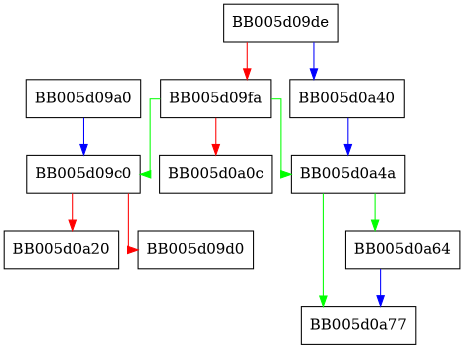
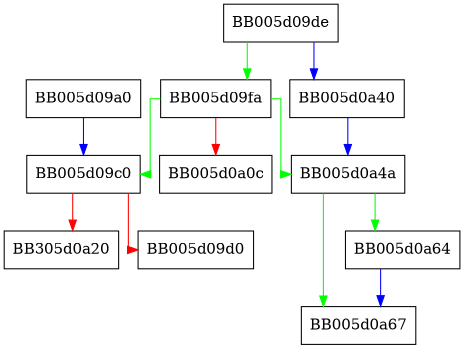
(247, 56) -> (247, 56)
(61, 250) -> (61, 250)
(359, 325) -> (359, 325)
